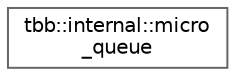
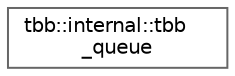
(118, 38) -> (118, 38)
